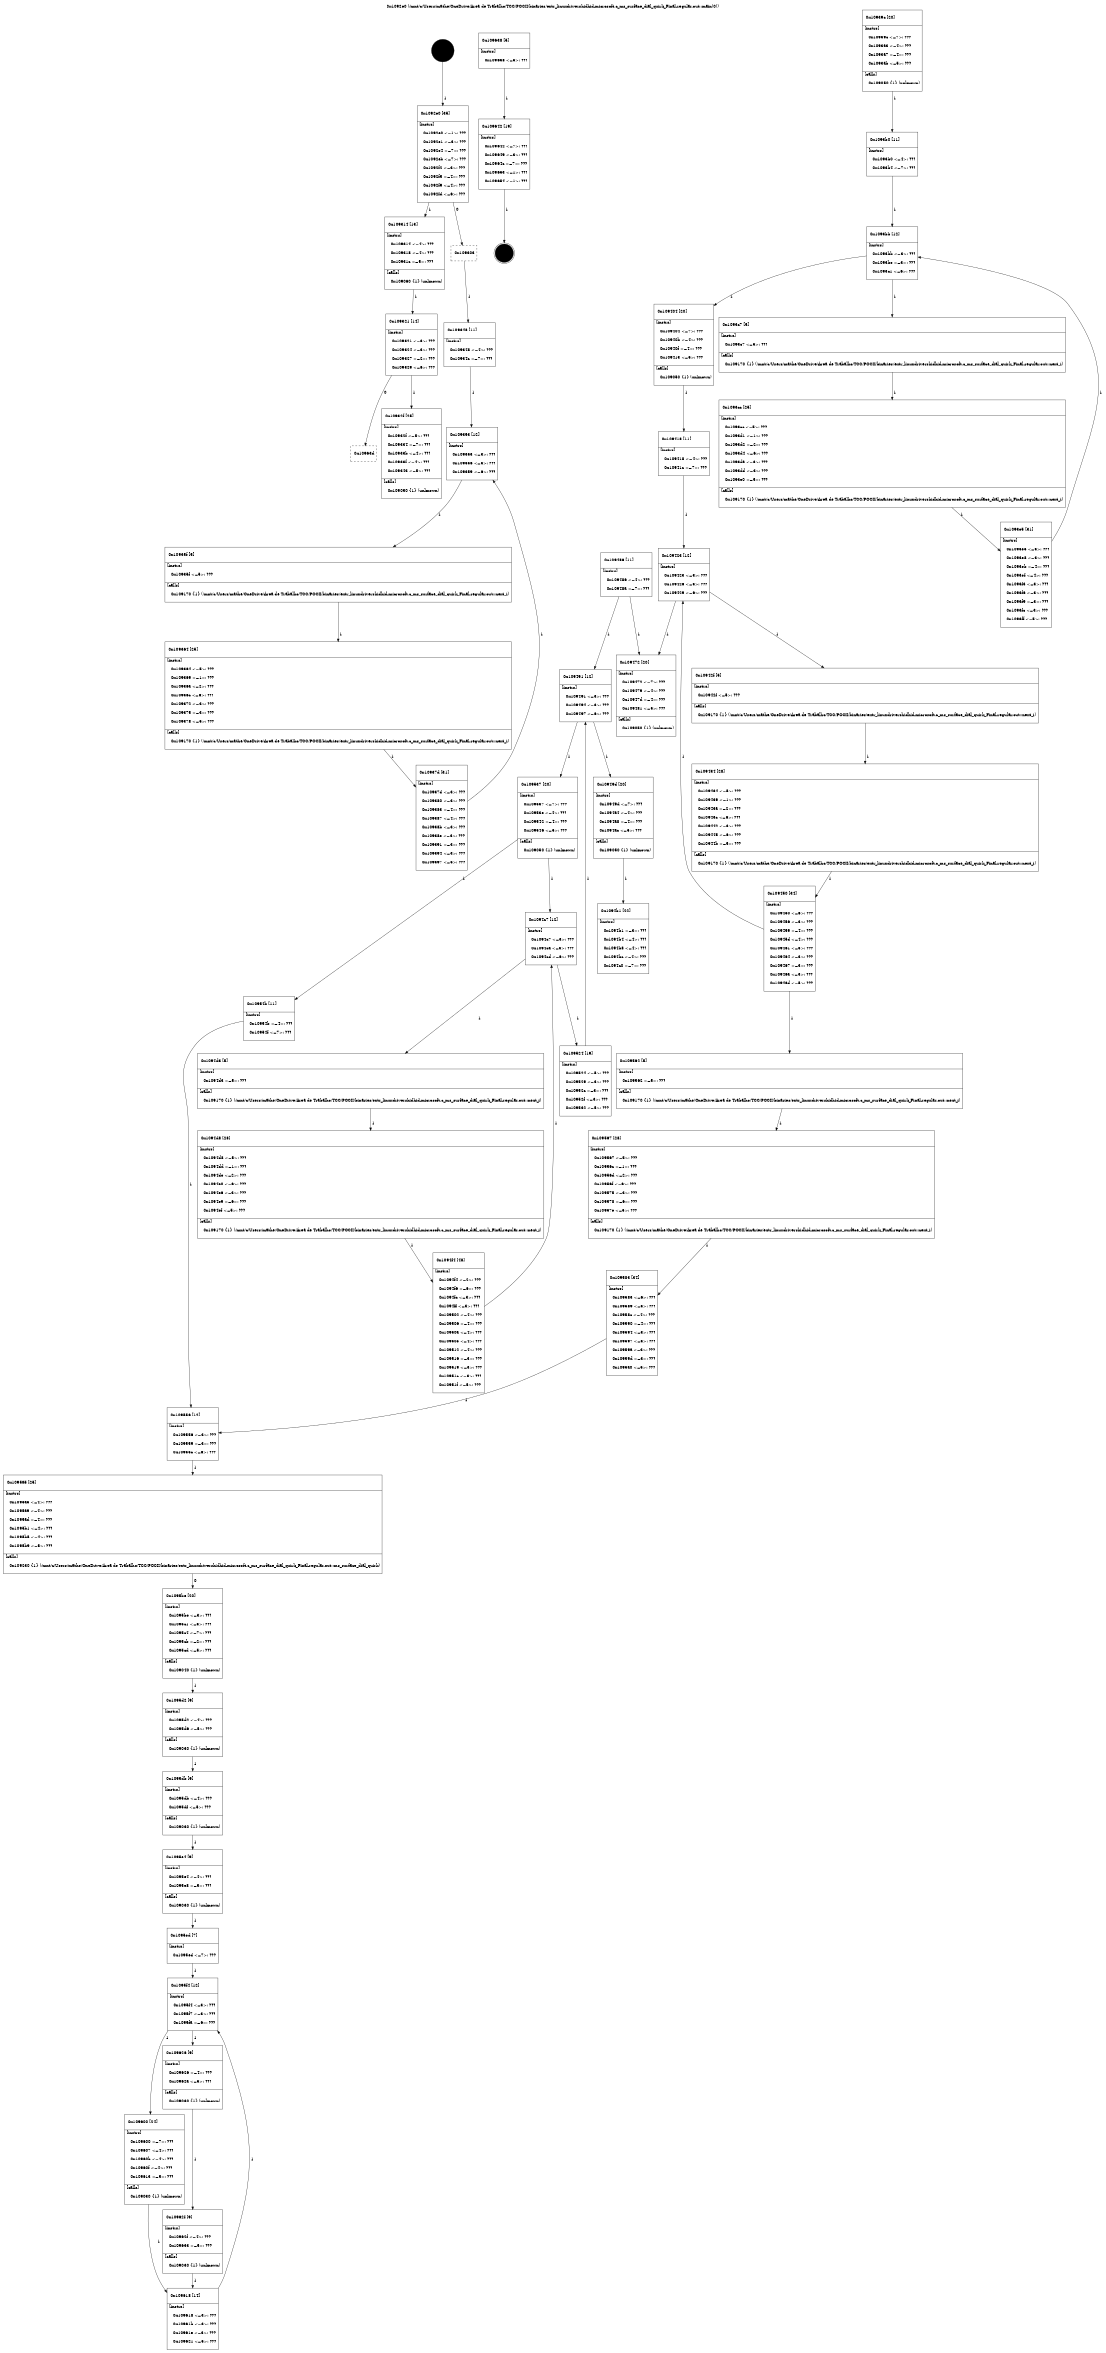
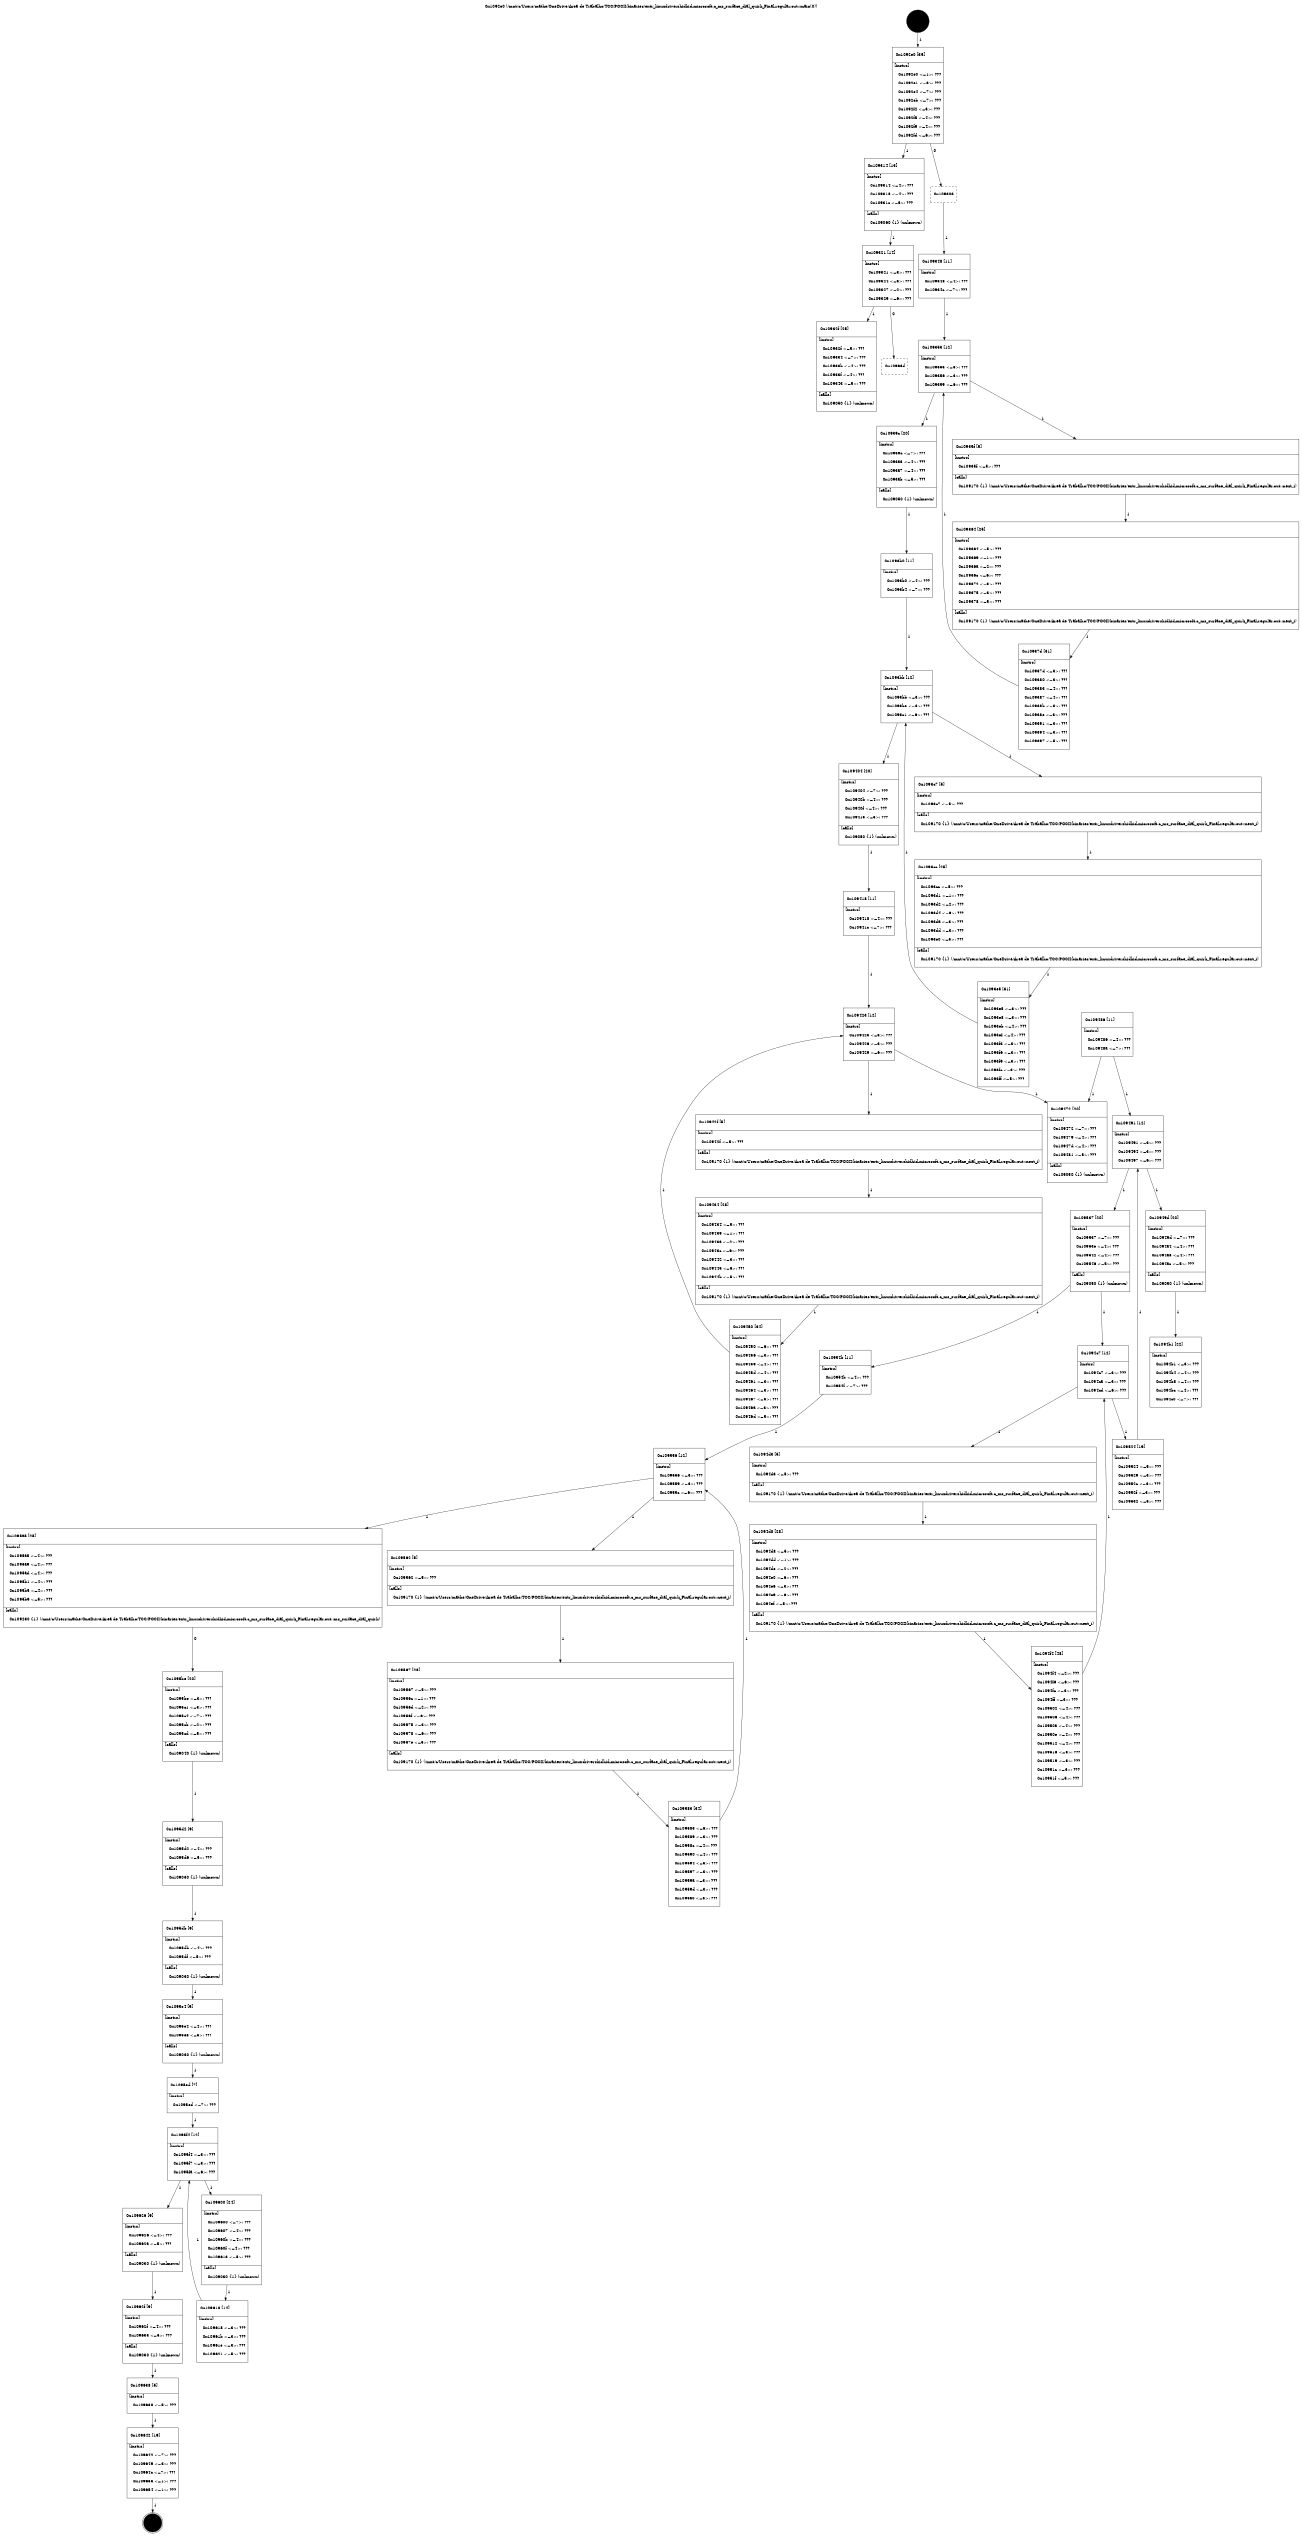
none -> (929, 408)
(790, 1021) -> (624, 1523)
(193, 2279) -> (153, 2369)
